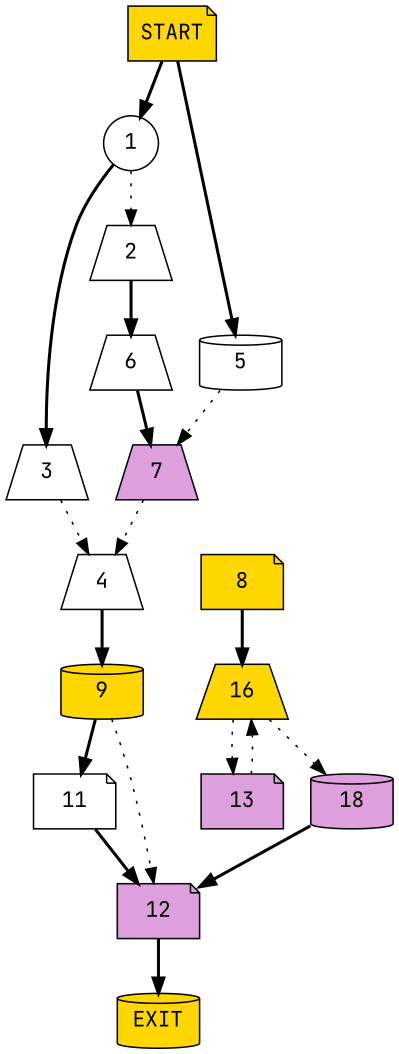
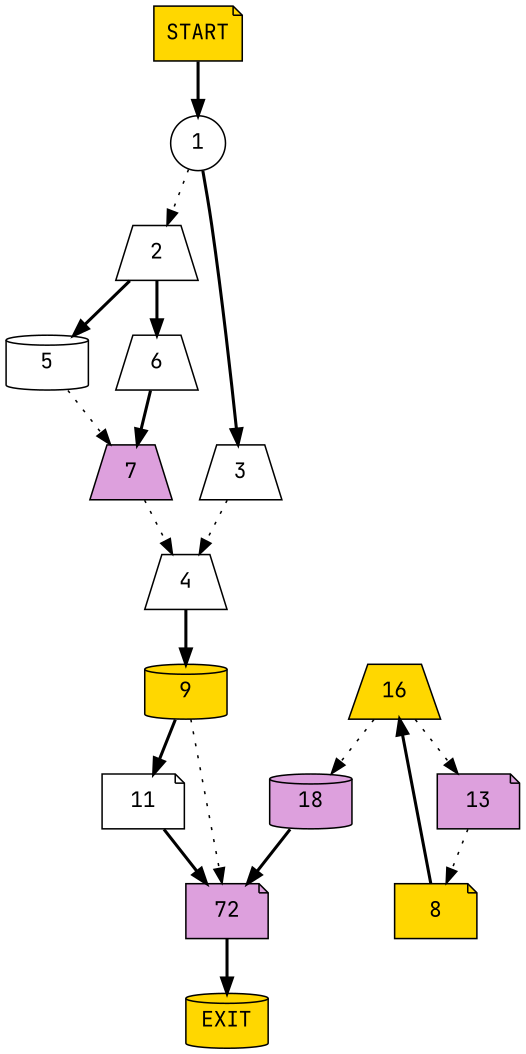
(205, 190) -> (107, 303)
(252, 754) -> (460, 849)
(158, 911) -> (227, 911)
